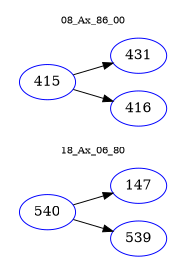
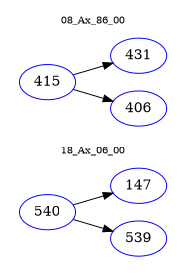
(139, 109) -> (139, 109)
(93, 151) -> (93, 151)
